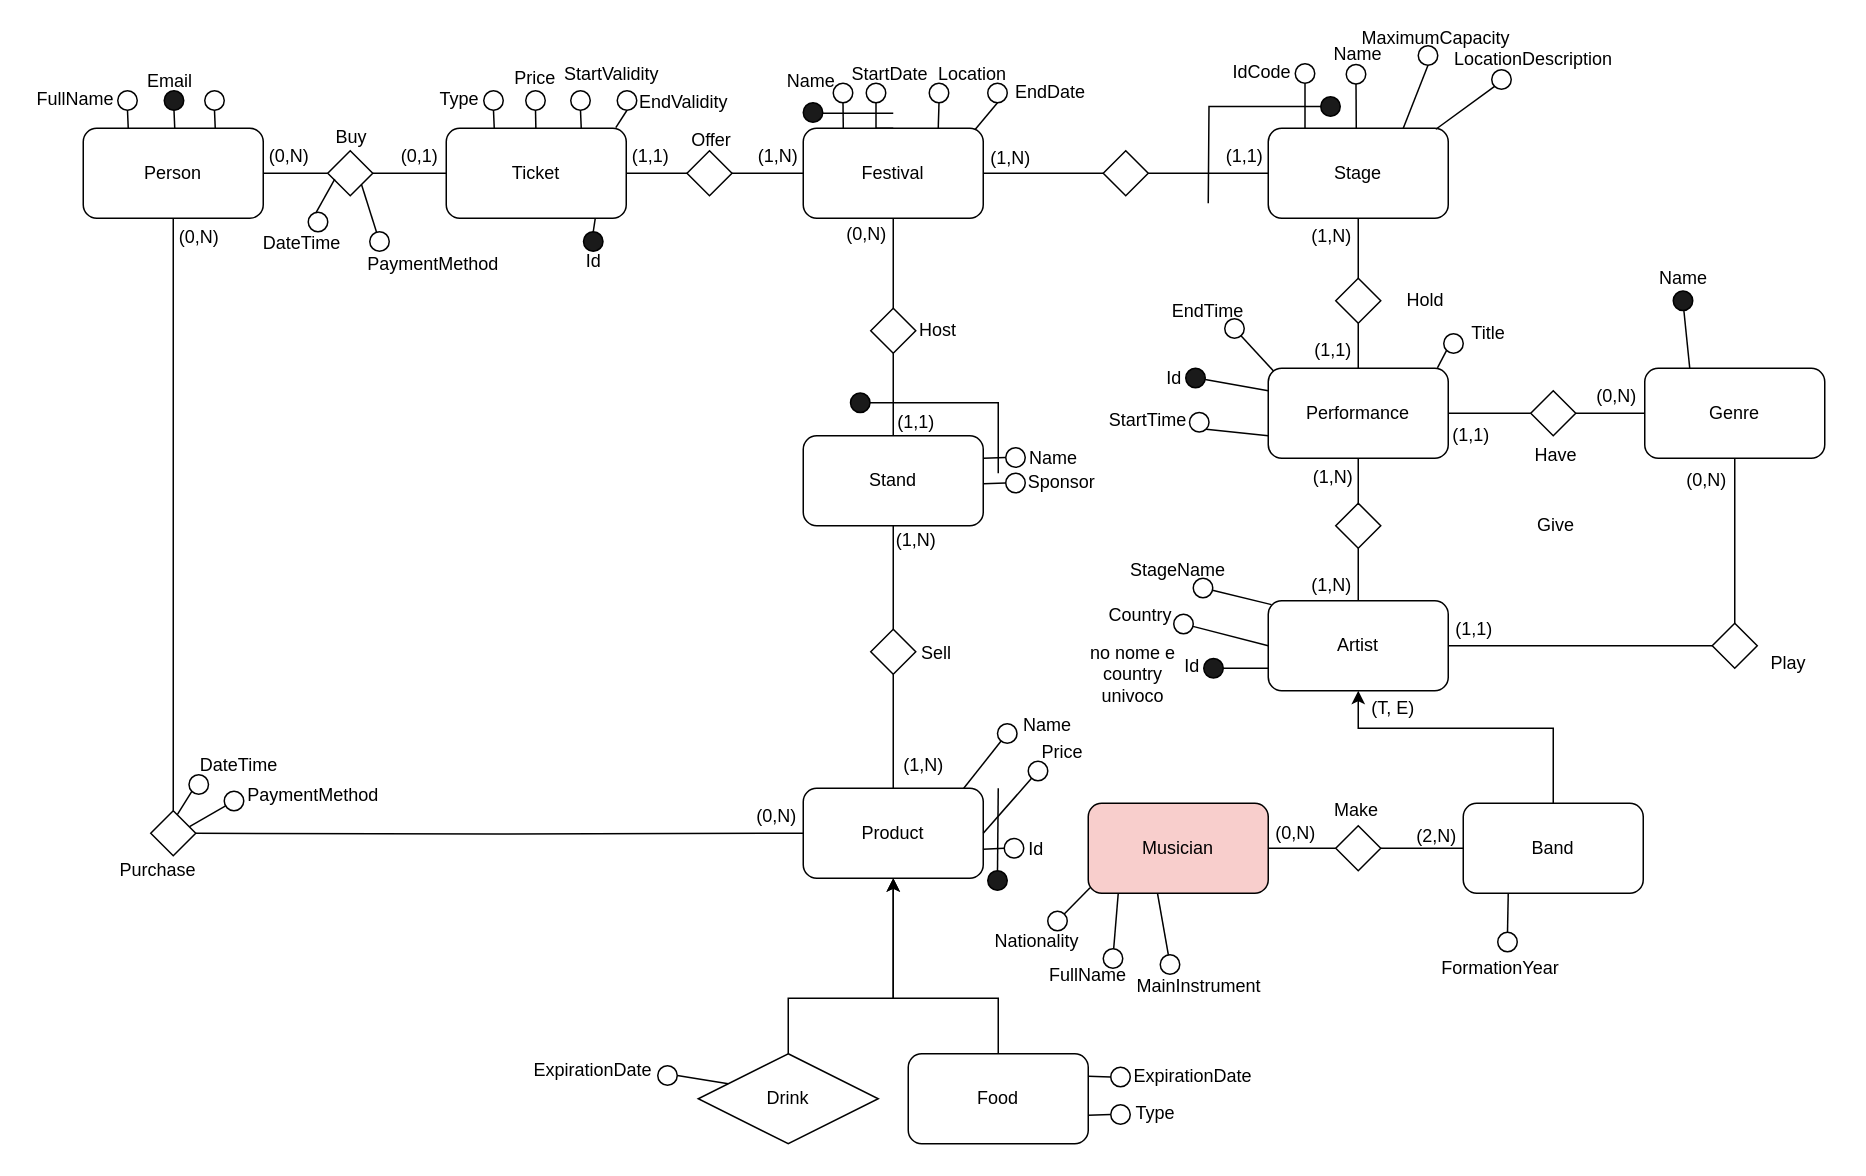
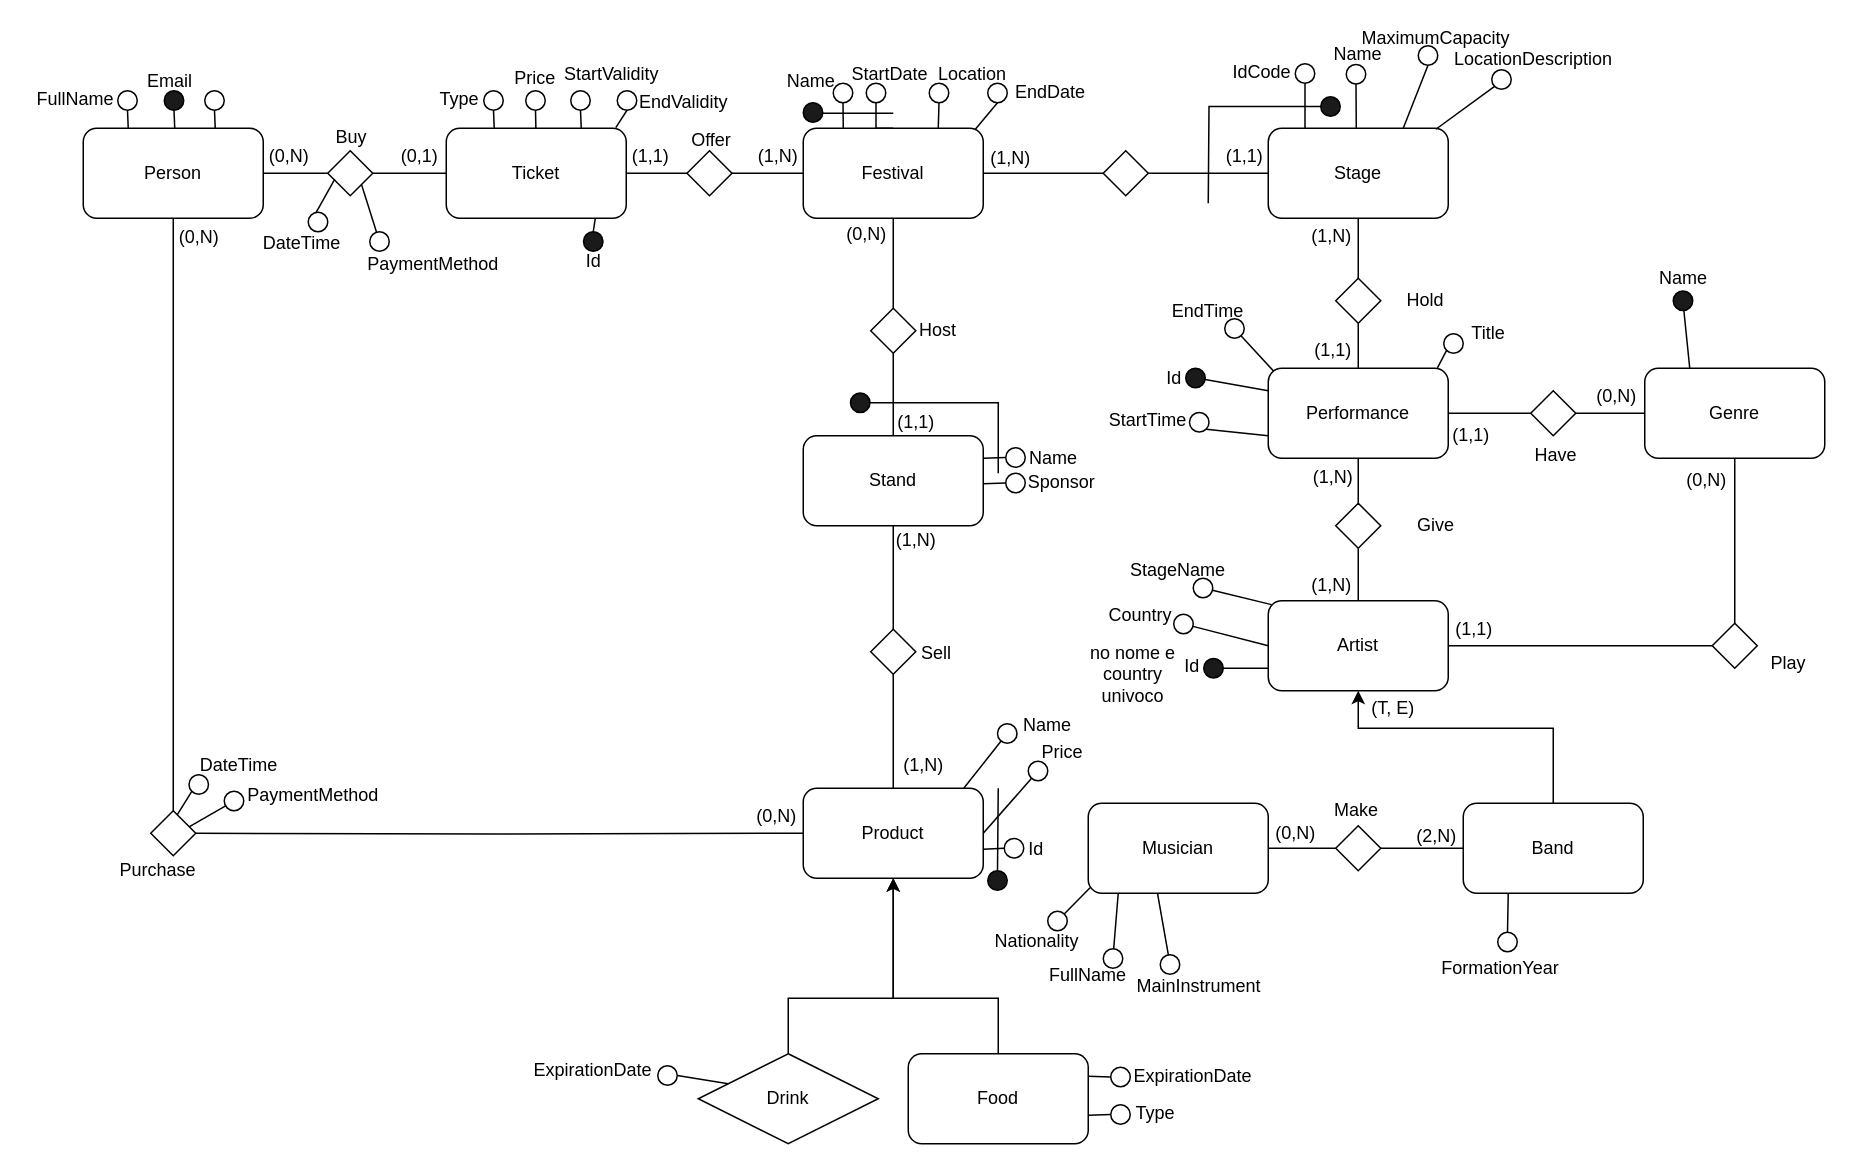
(1556, 526) -> (1436, 526)
(1178, 848) -> (1178, 848)
